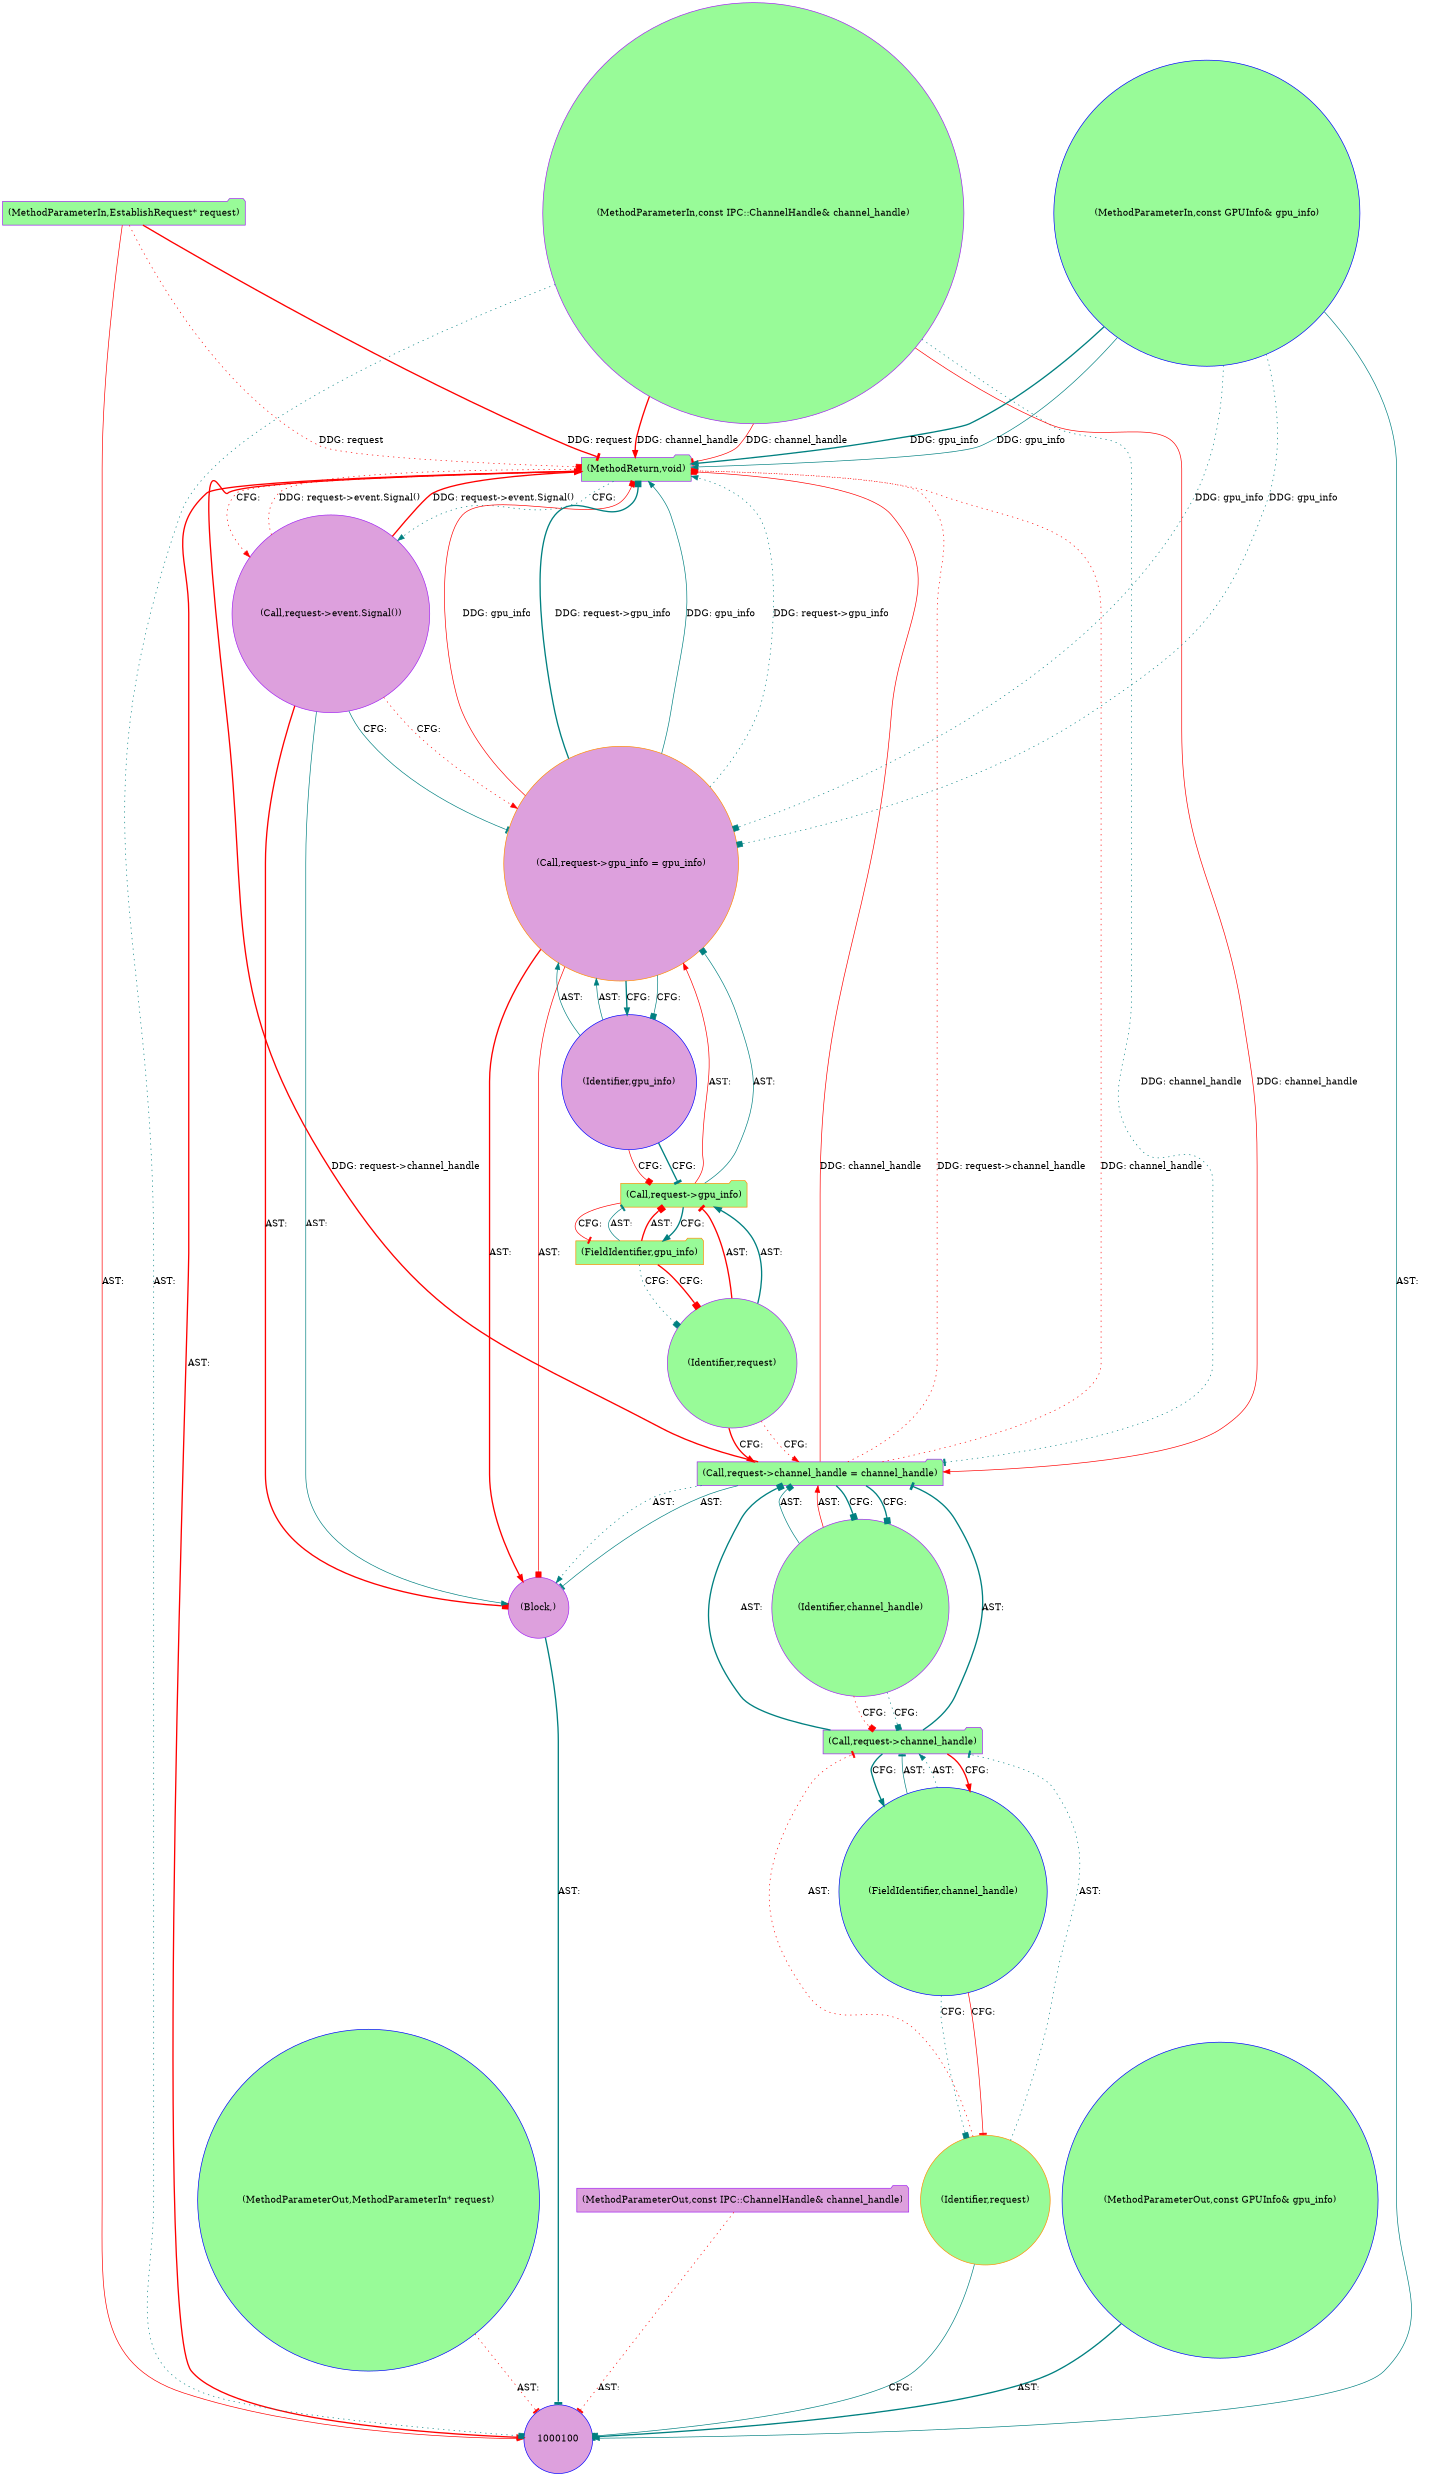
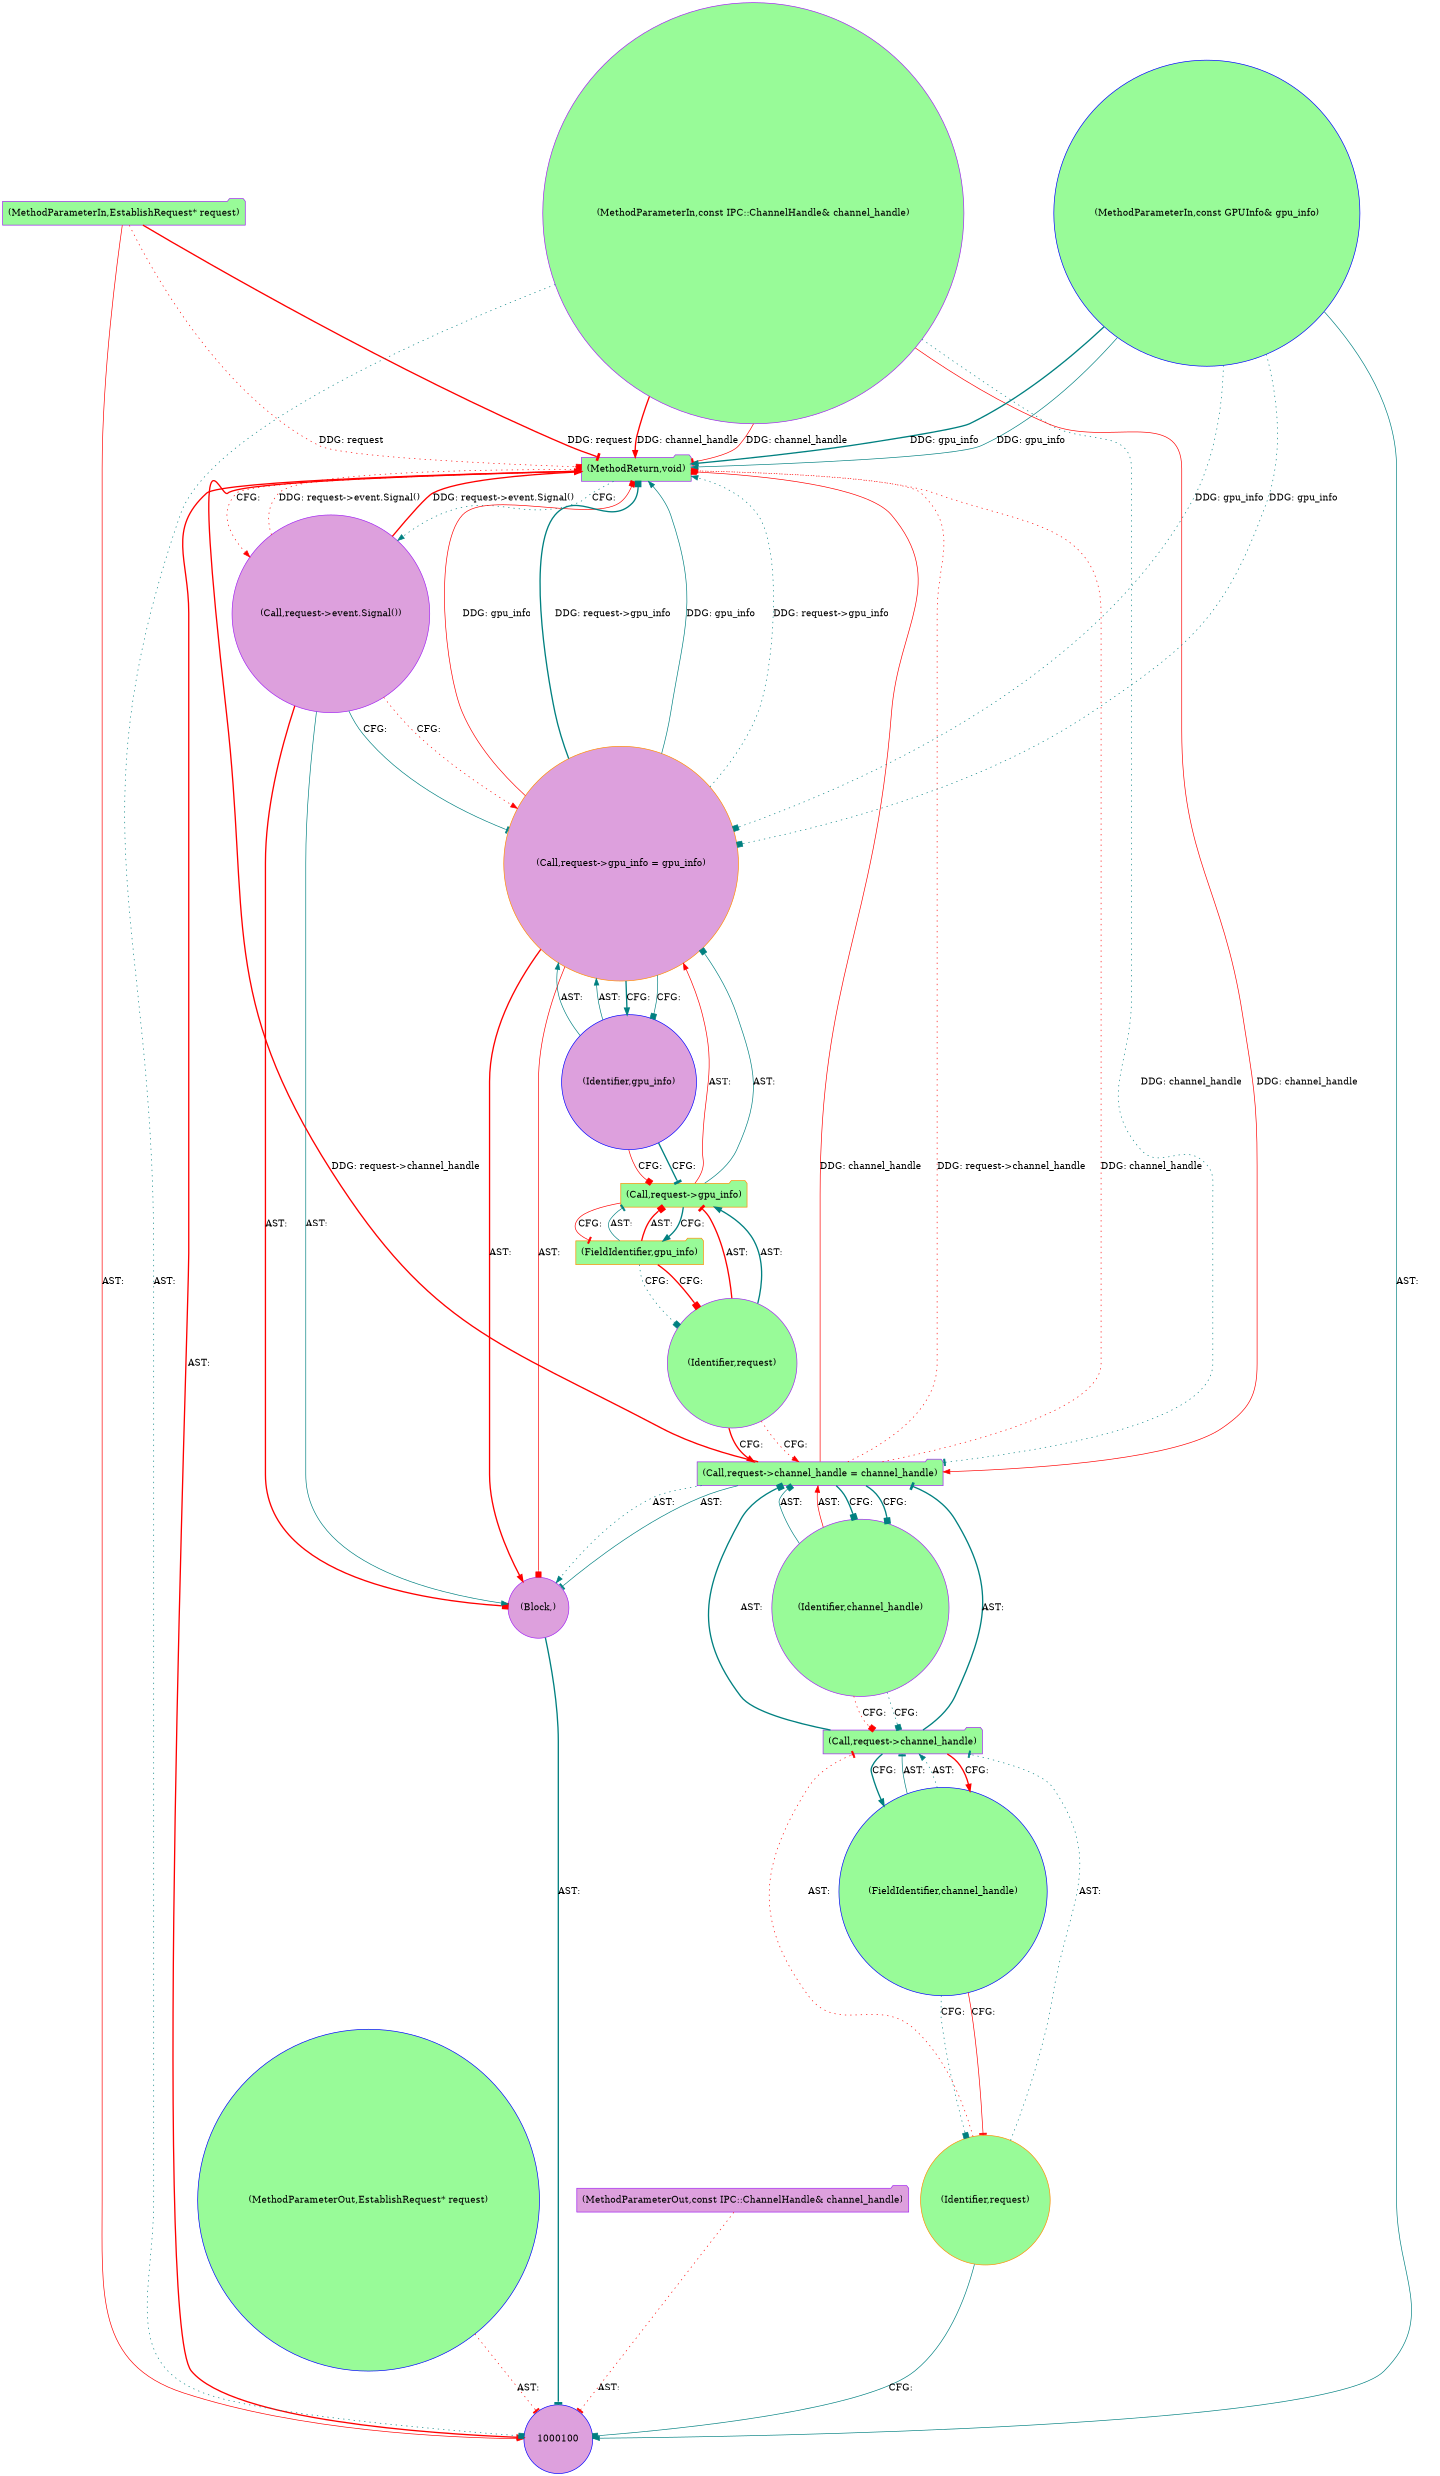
(369, 2200) -> (369, 2200)
(1220, 2200) -> none
